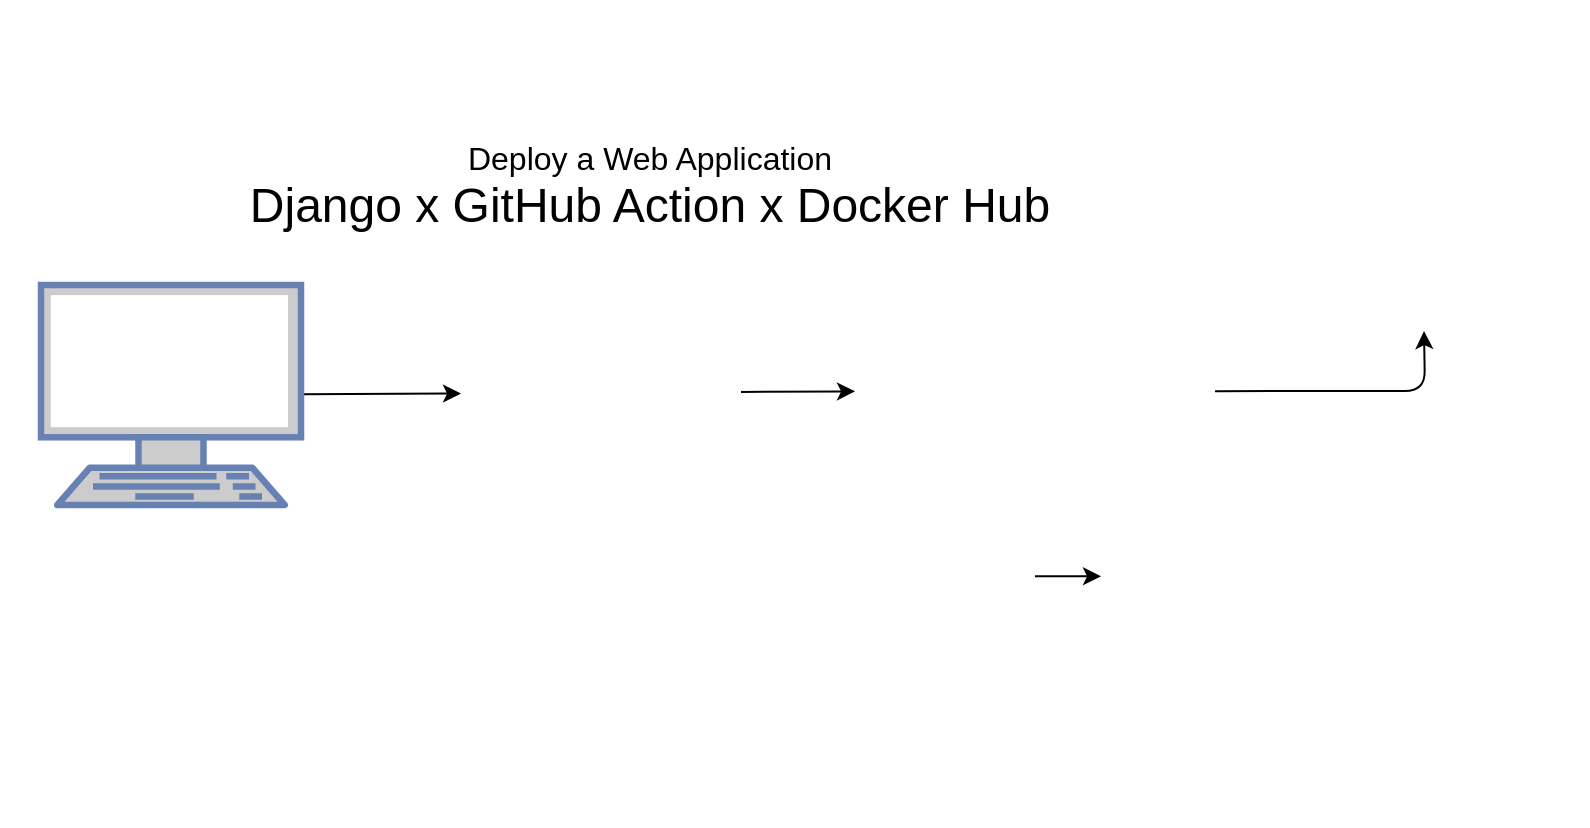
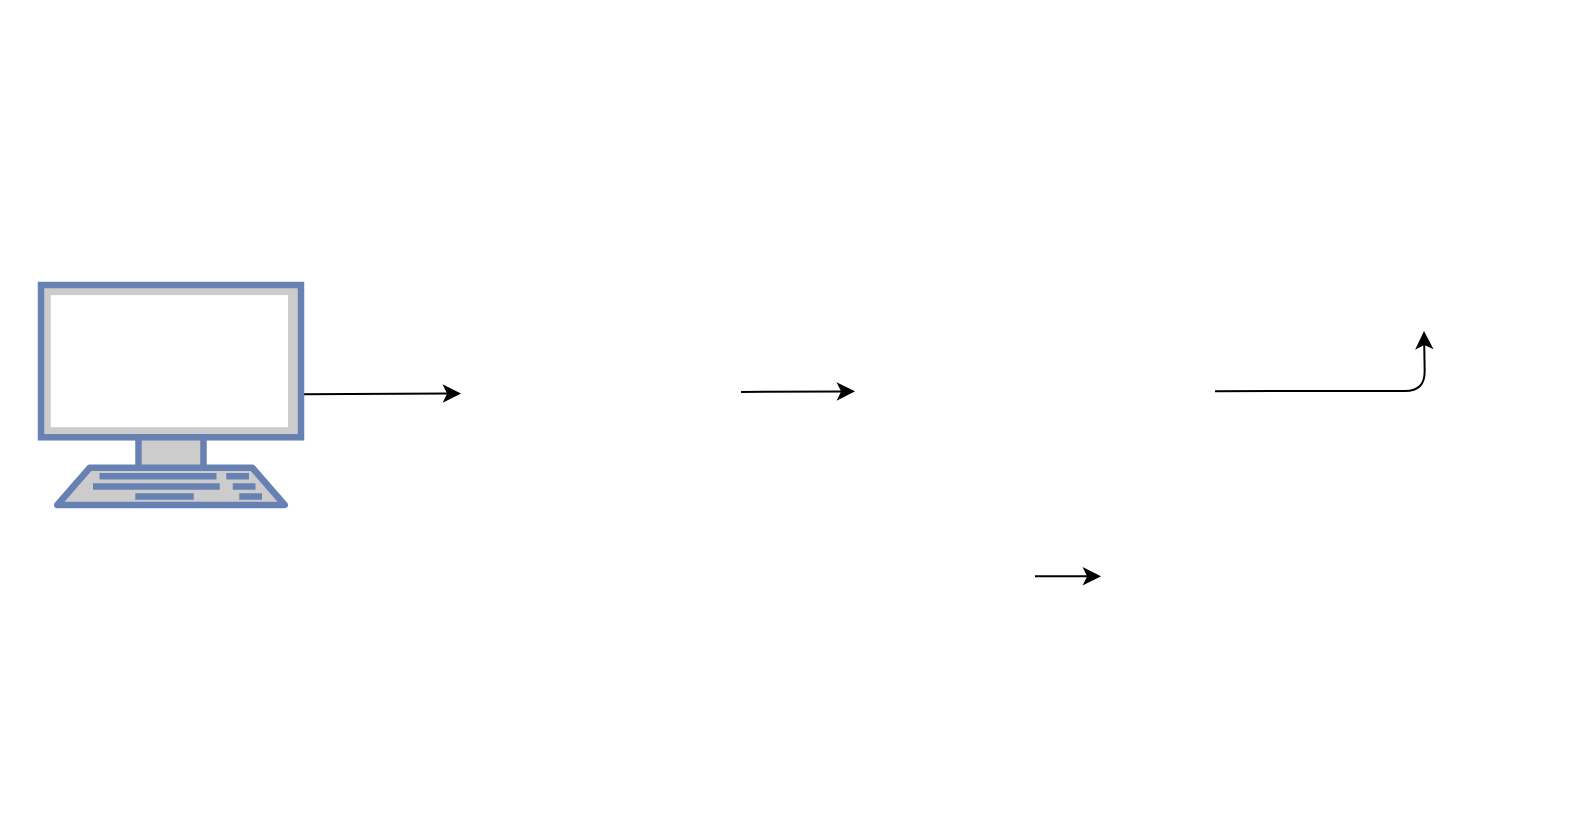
(651, 187) -> none
